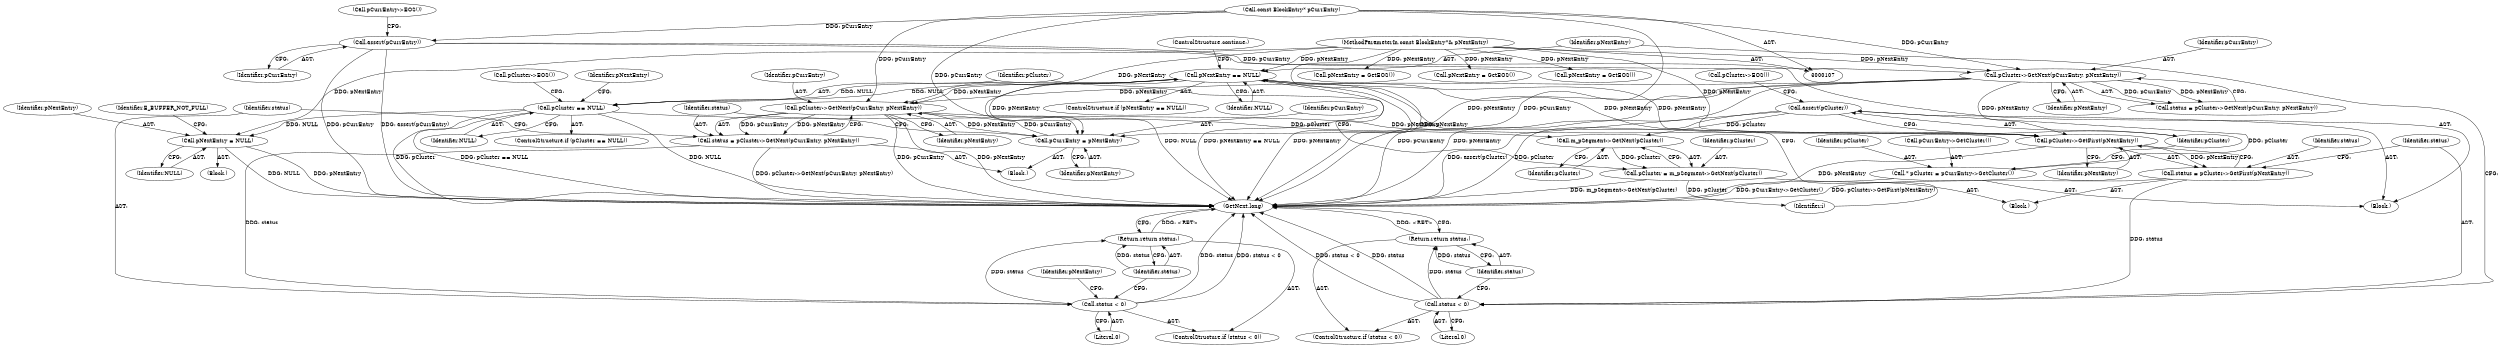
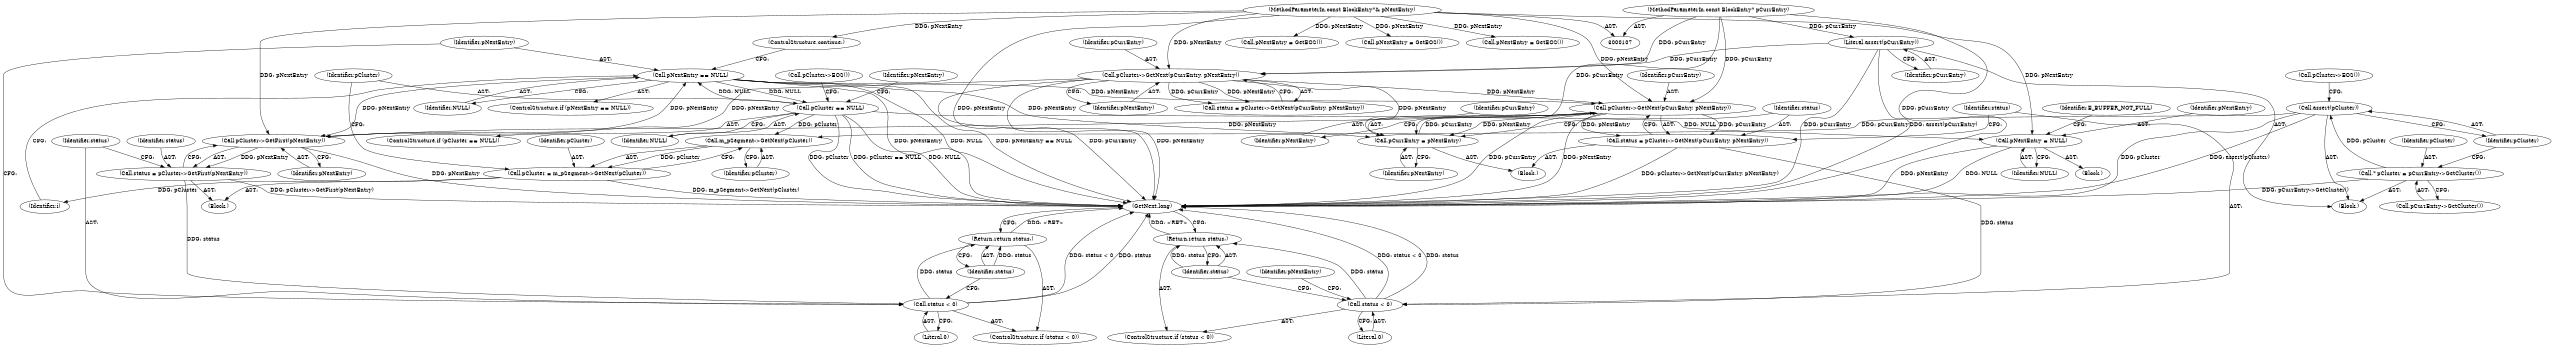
(387, 10) -> none
(1292, 10) -> (1719, 10)
(387, 43) -> (1881, 43)
(1306, 55) -> (1041, 17)
(1746, 125) -> (1885, 125)
none -> (2433, 188)
